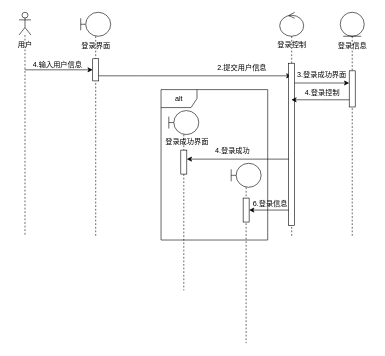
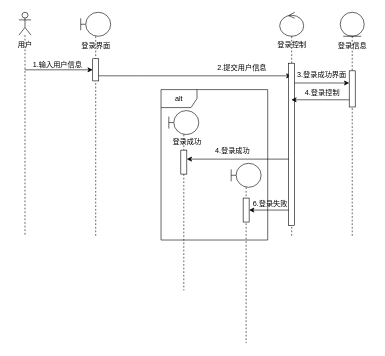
(58, 65) -> (58, 65)
(187, 143) -> (187, 143)
(271, 204) -> (271, 204)
